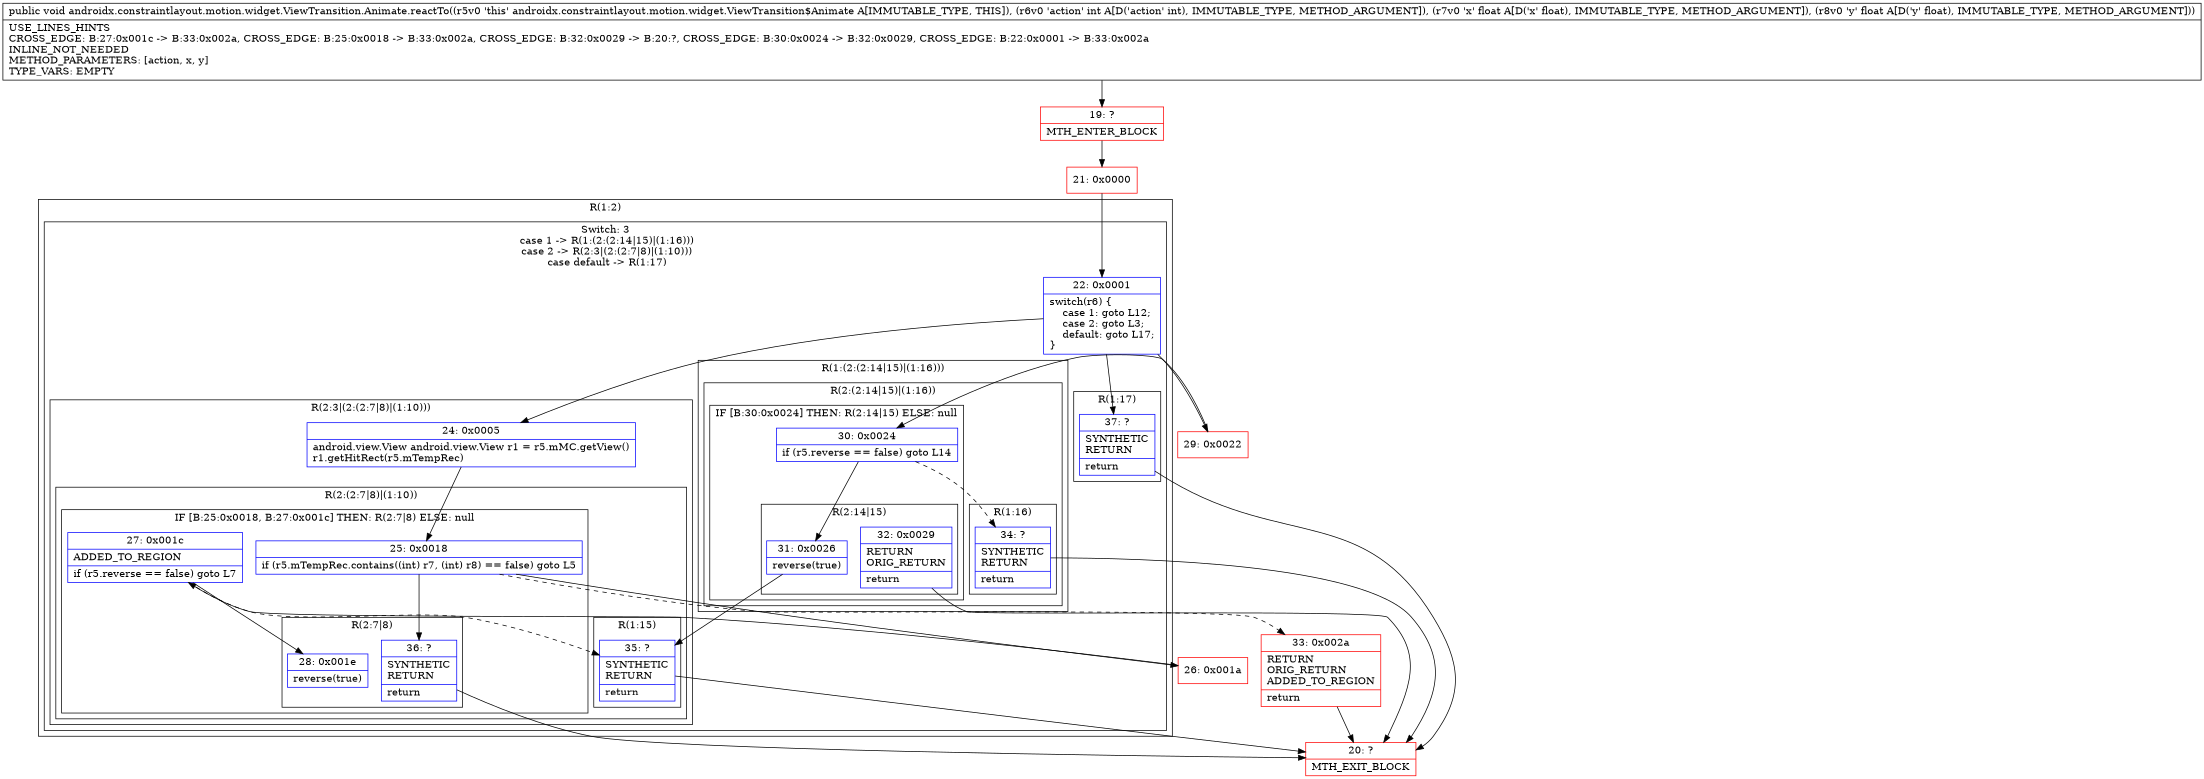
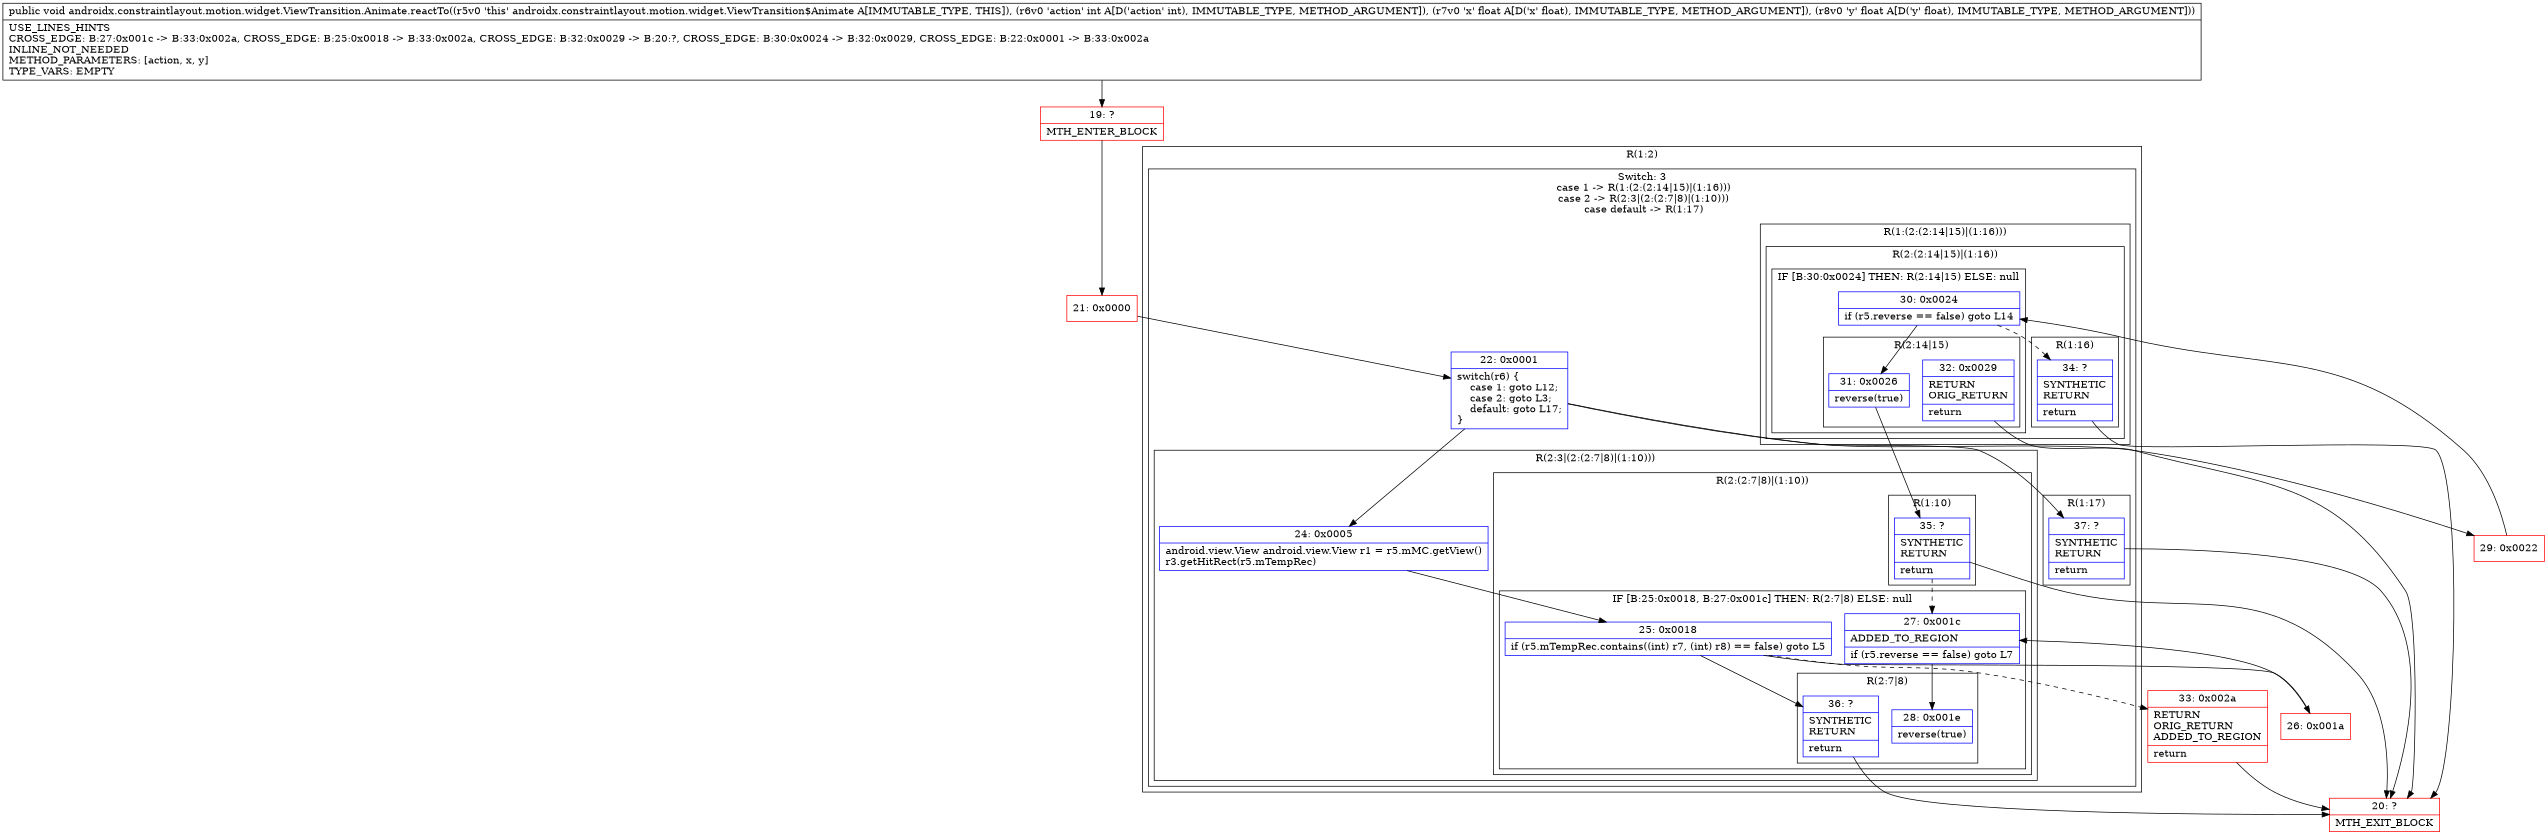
(388, 458) -> (1241, 562)
(493, 623) -> (1932, 596)
(637, 626) -> (1932, 504)
